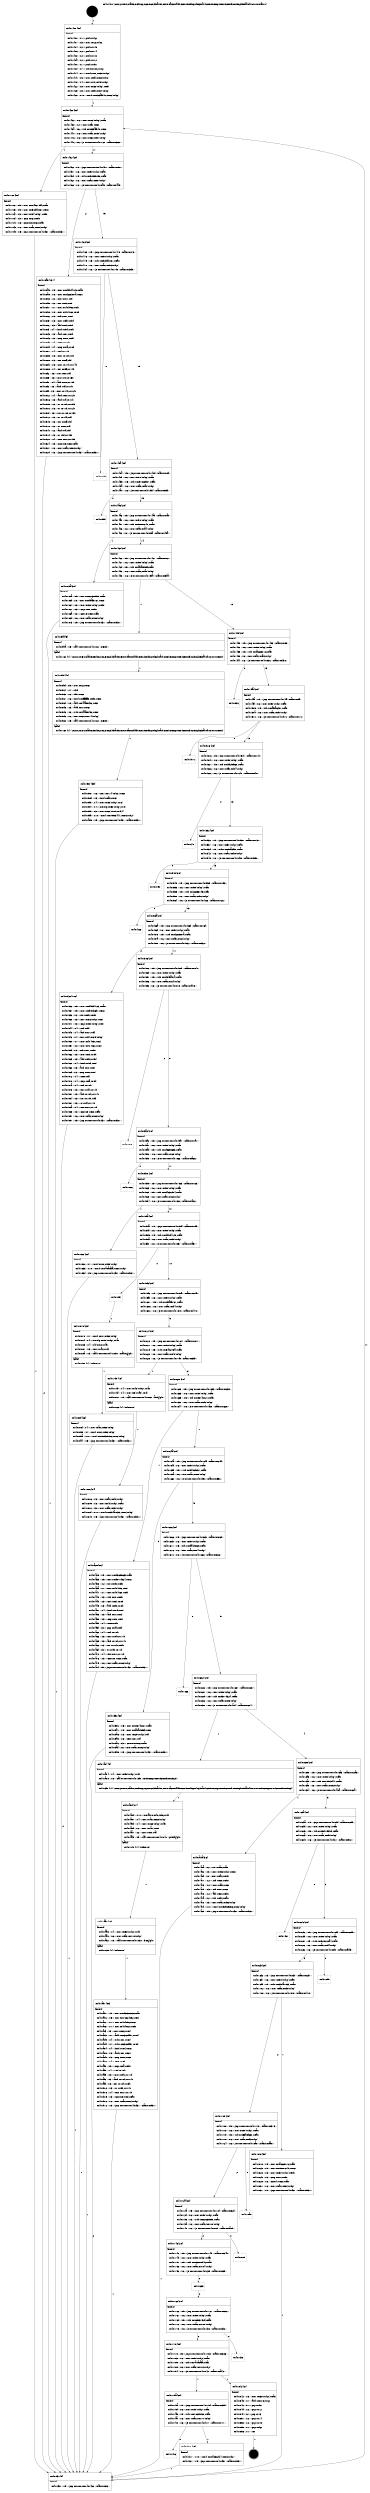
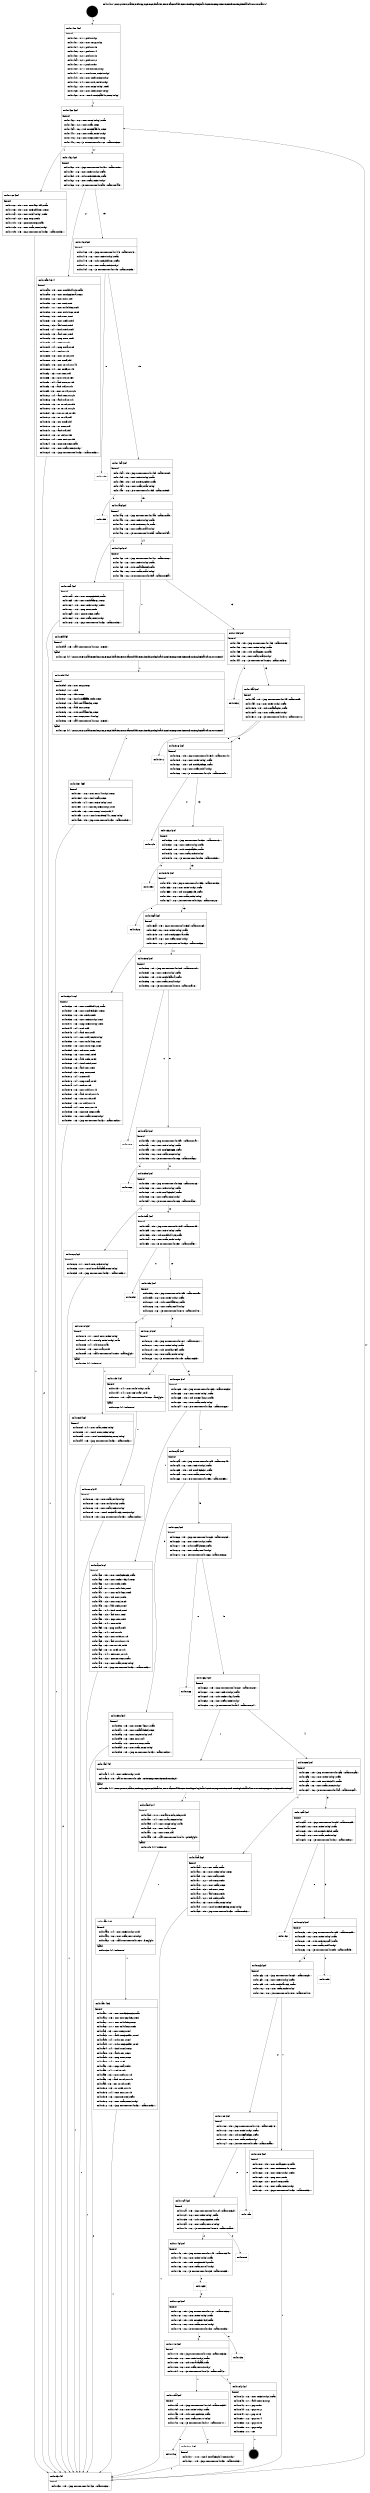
(112, 1311) -> (141, 1319)
